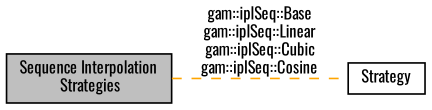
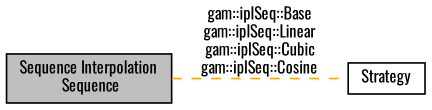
(89, 78) -> (89, 78)
